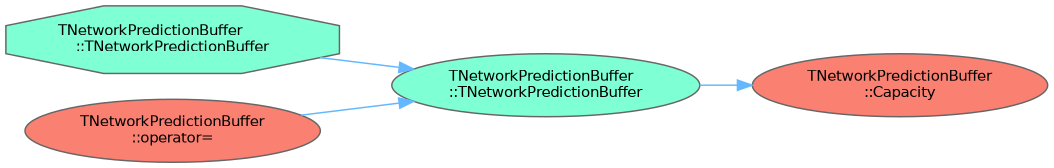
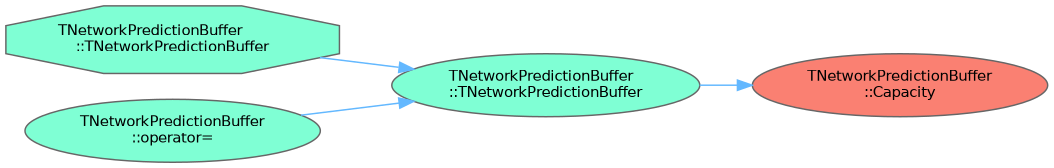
(173, 131) -> (173, 131)
